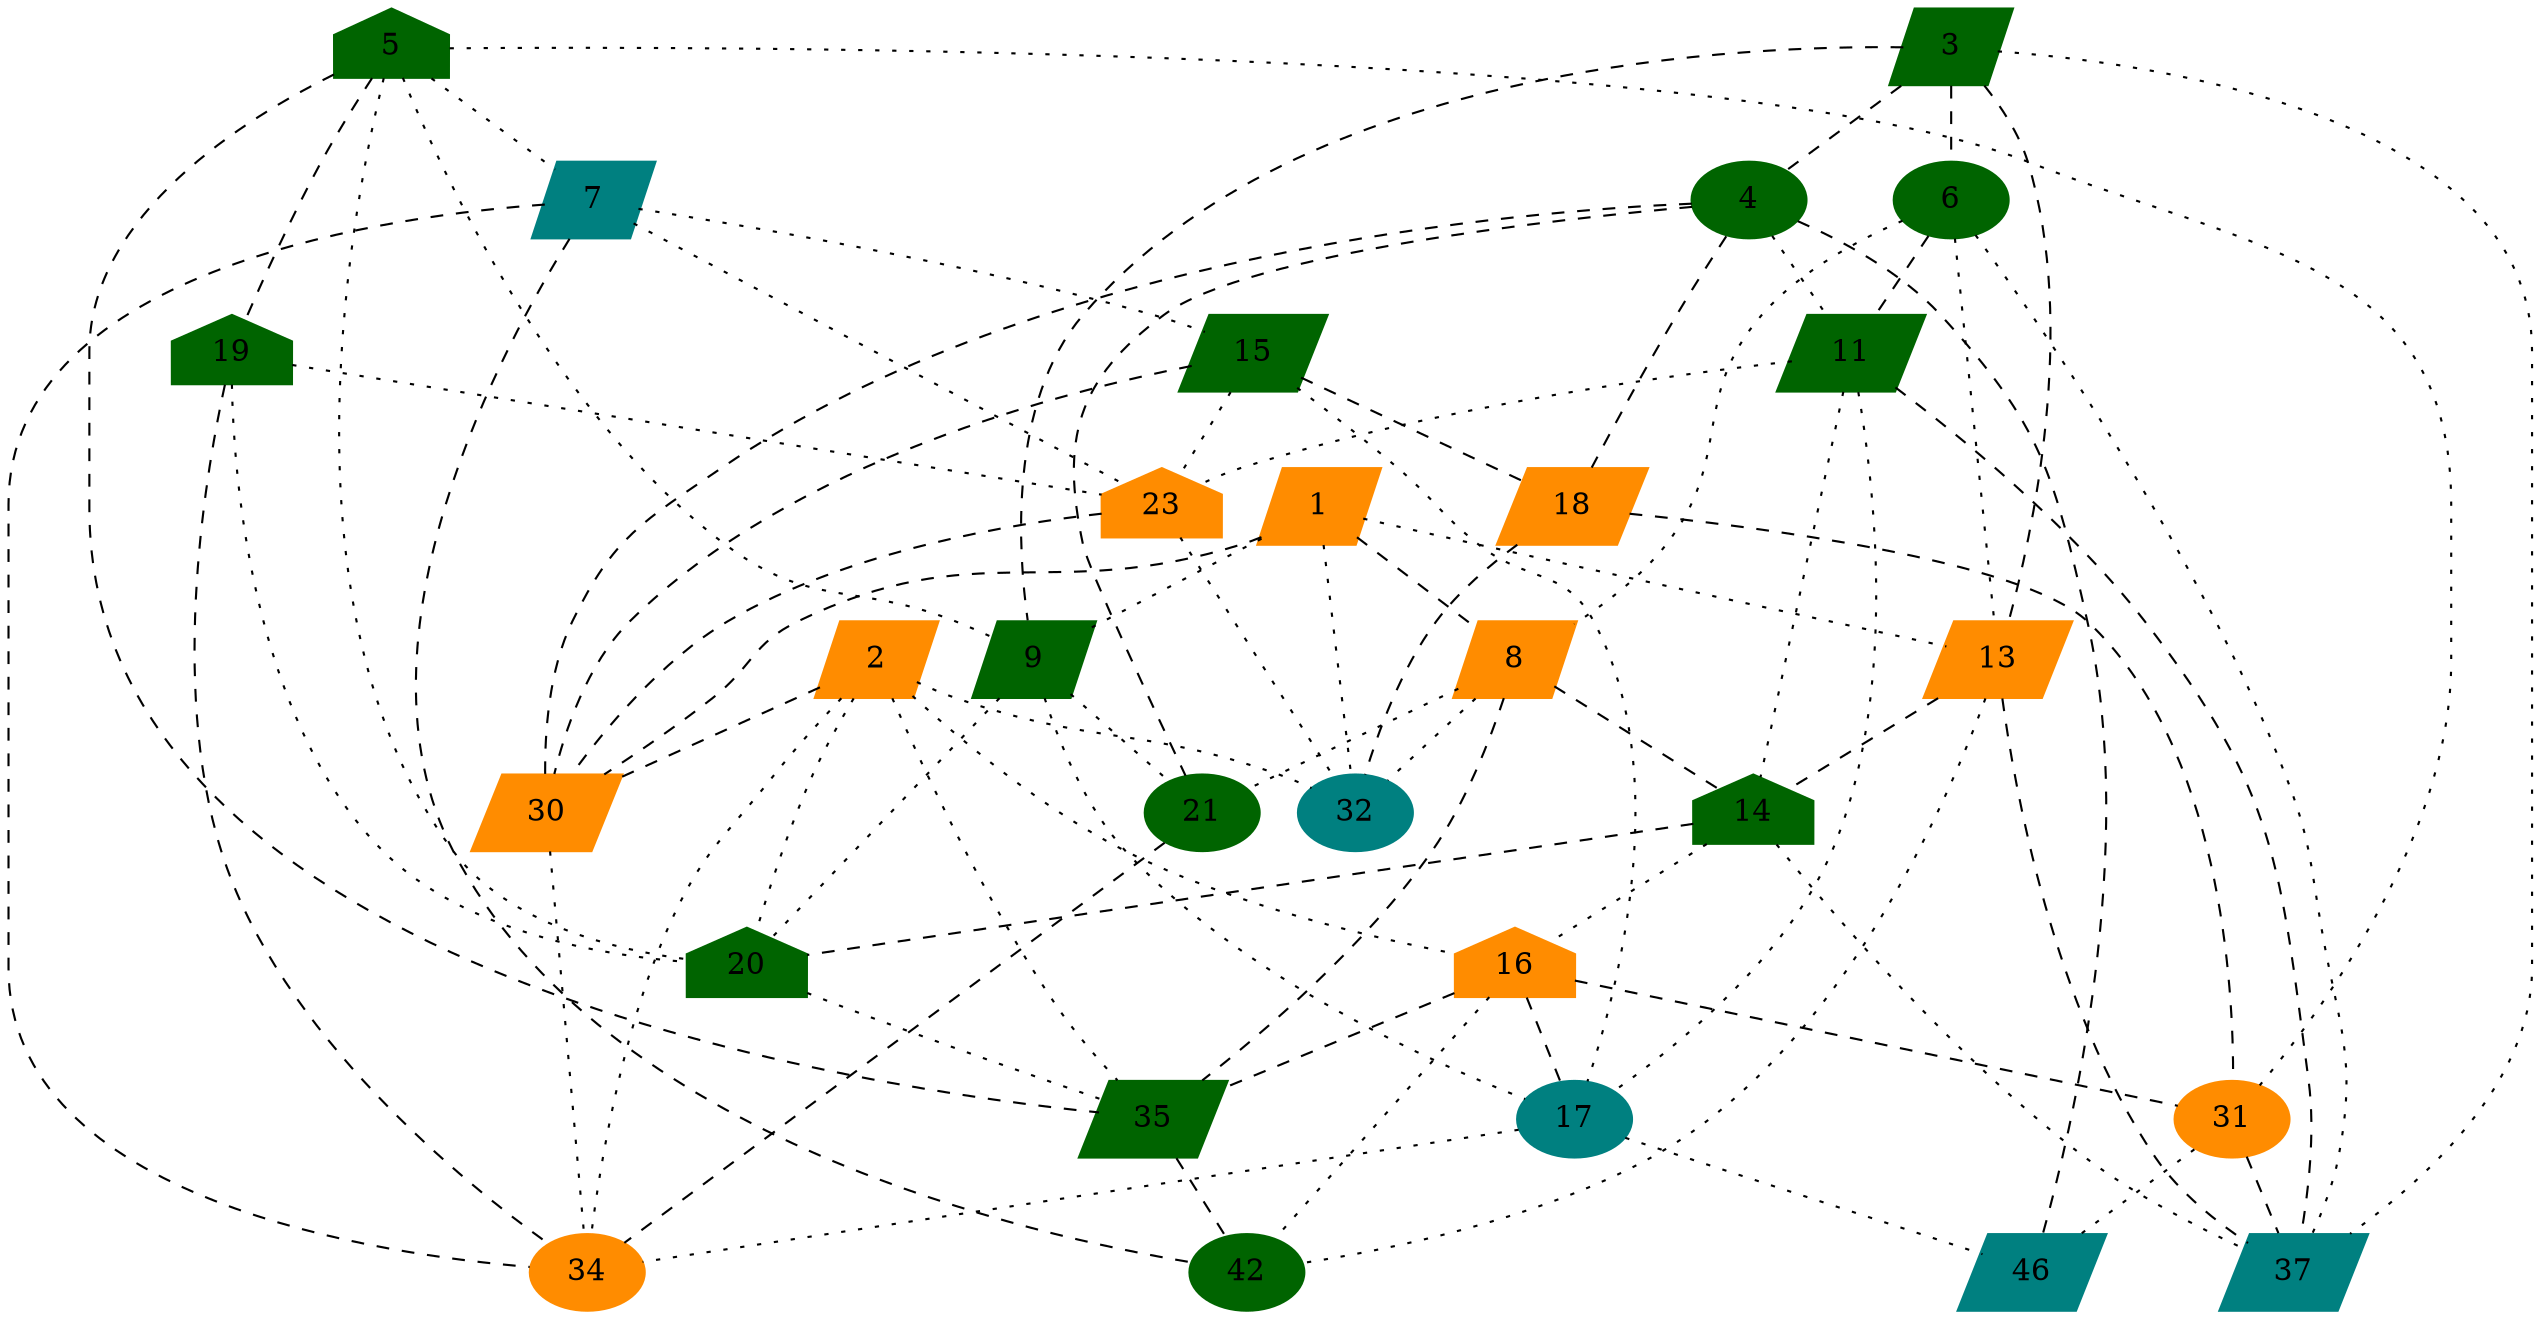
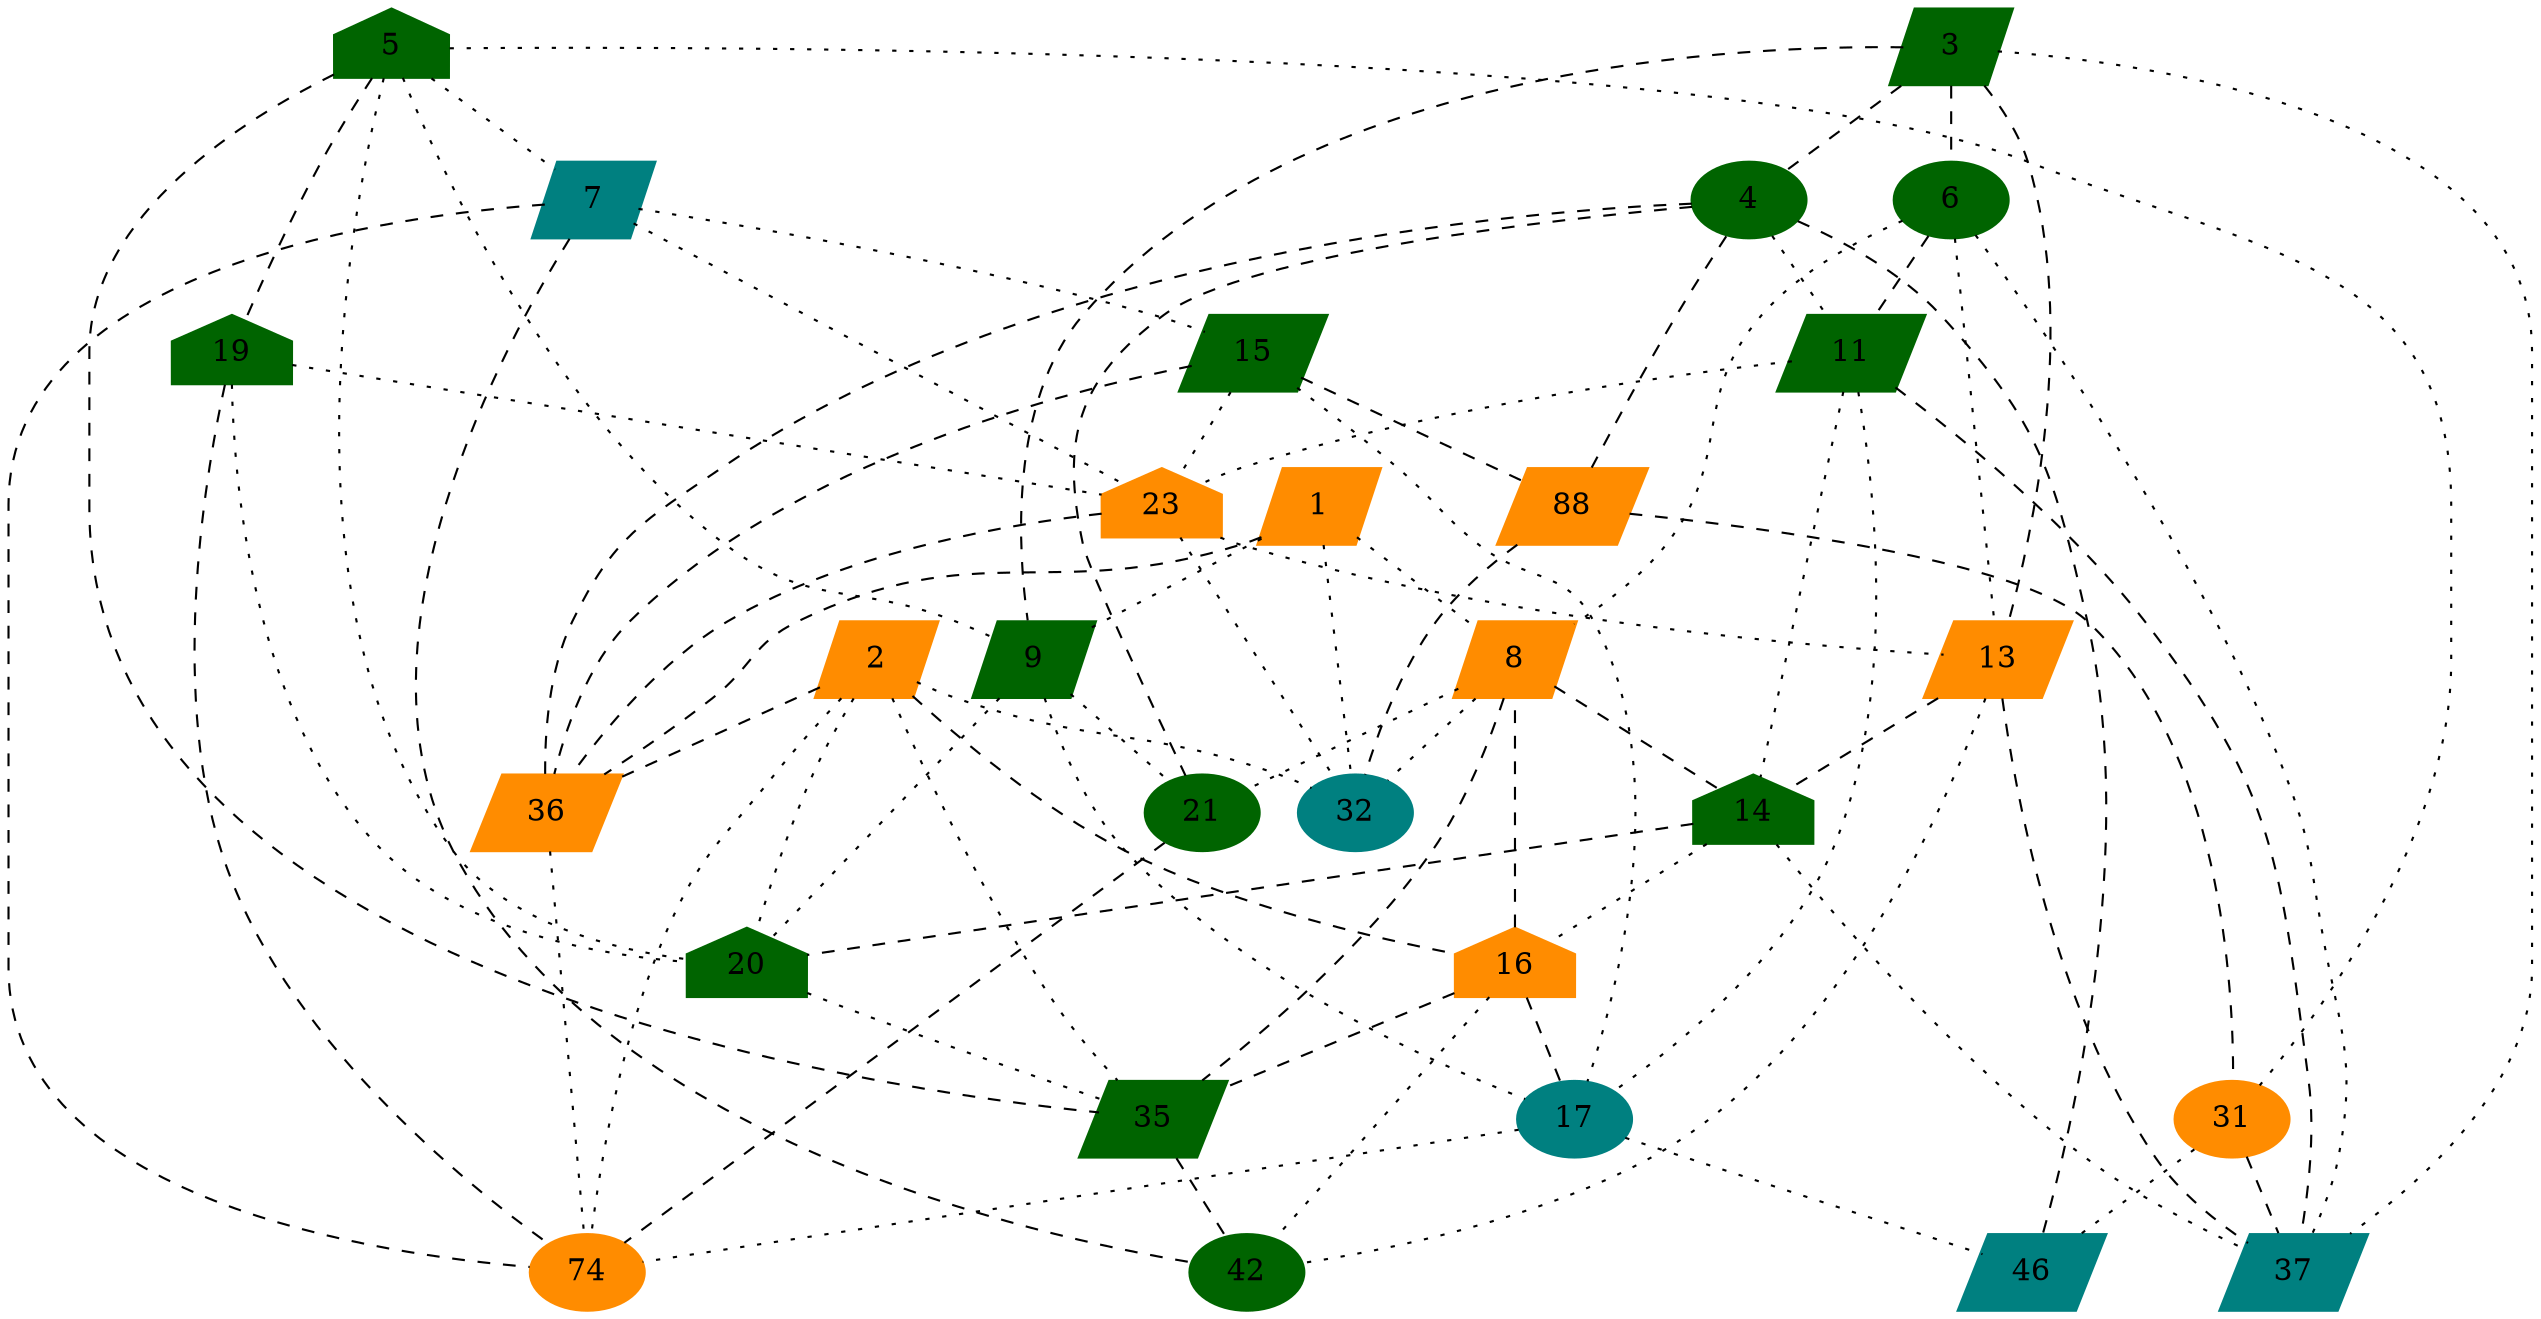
(1572, 506) -> (1572, 506)
(1417, 583) -> (1399, 569)
(1655, 583) -> (1560, 614)
(547, 813) -> (547, 813)
(1163, 868) -> (1163, 868)
(1876, 1043) -> (1515, 813)
(587, 1272) -> (587, 1272)
